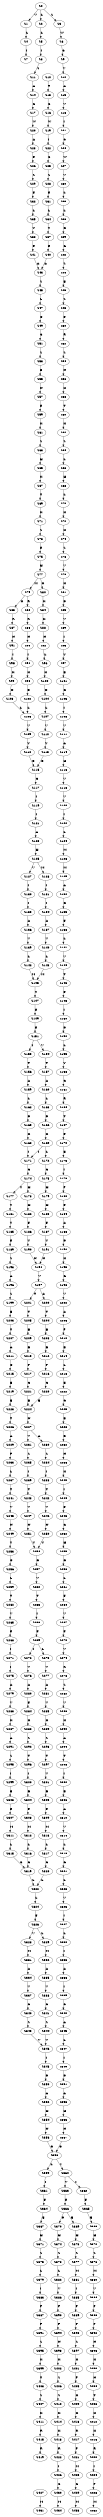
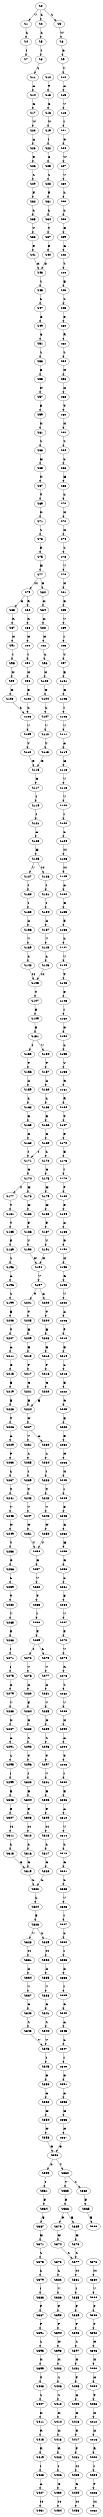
(93, 2244) -> none
(58, 2252) -> (66, 2253)
none -> (40, 2475)
